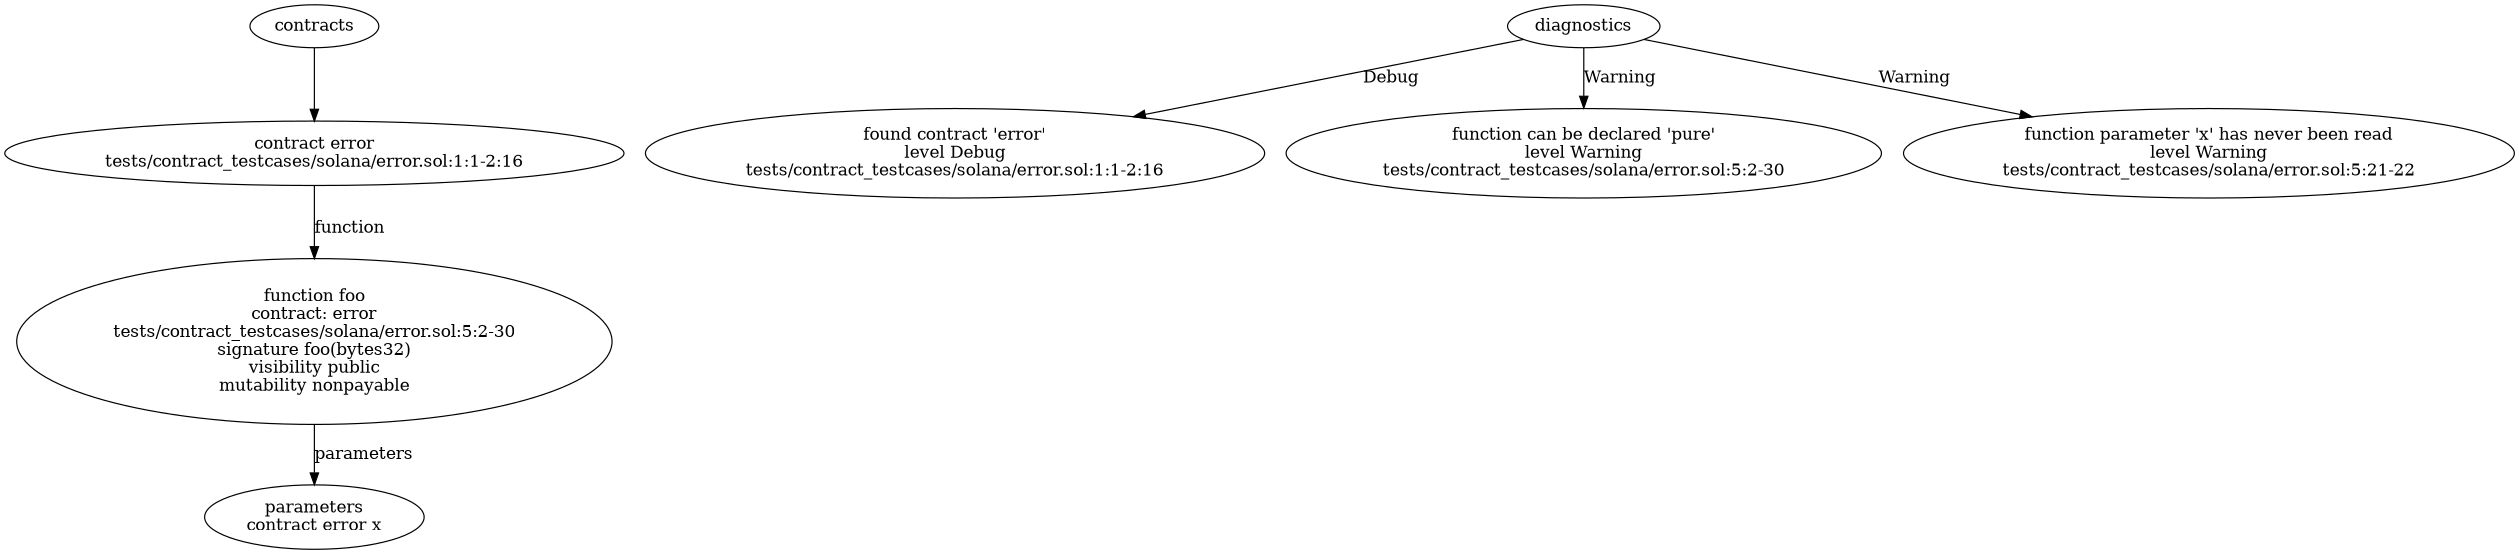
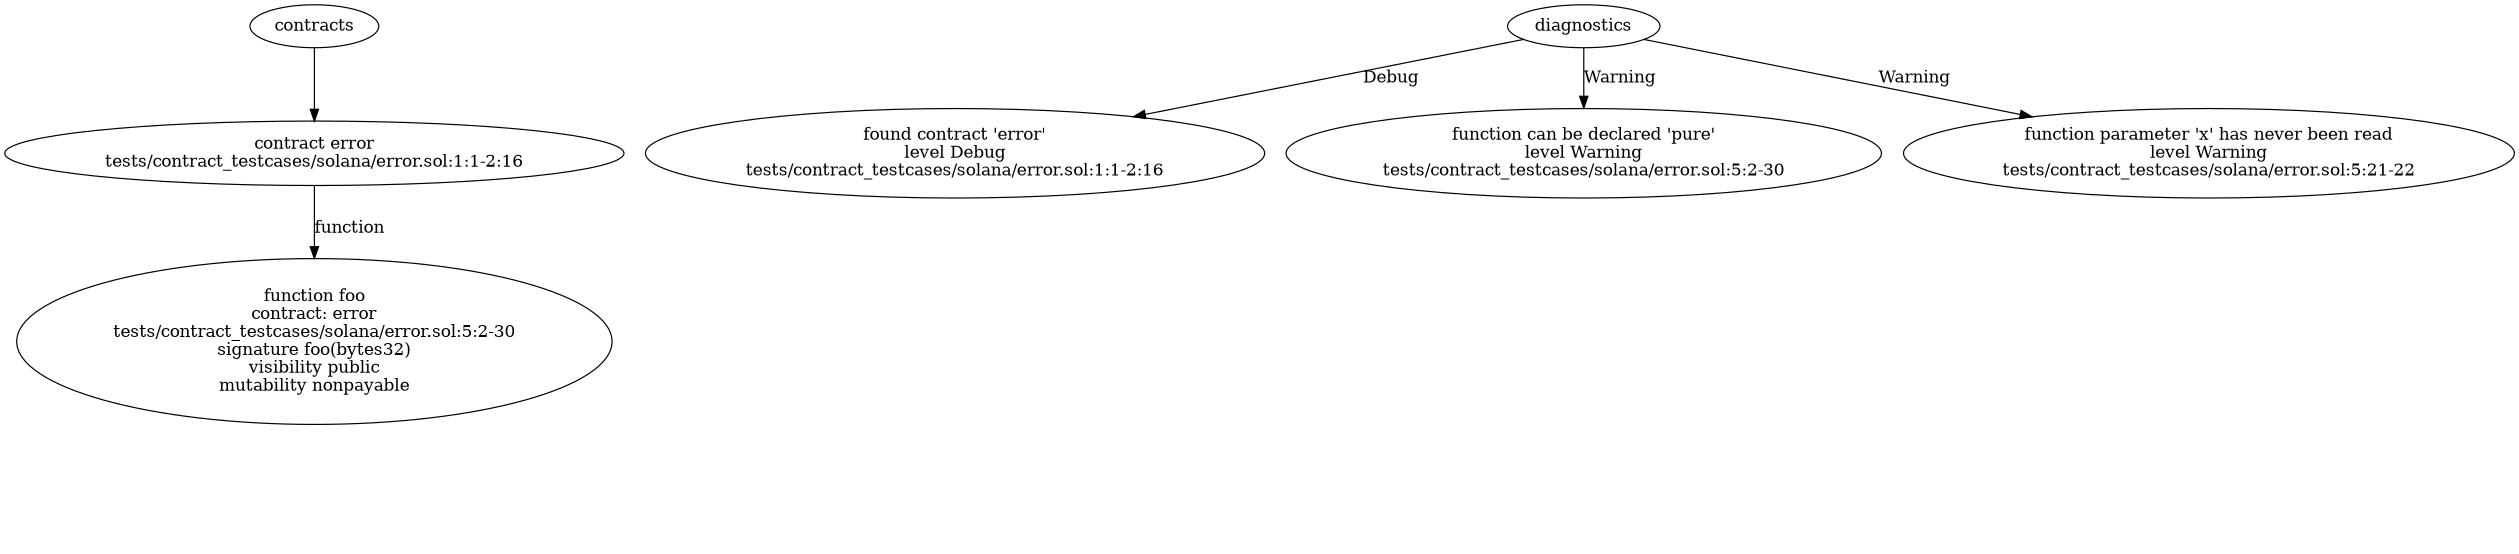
(314, 517) -> none
